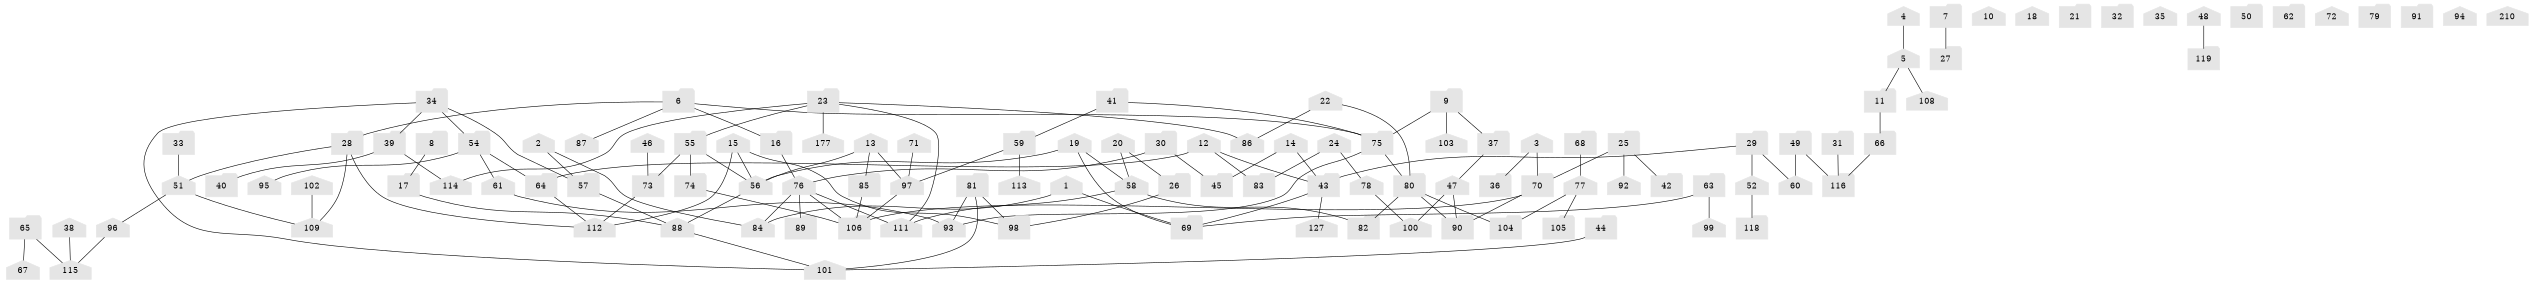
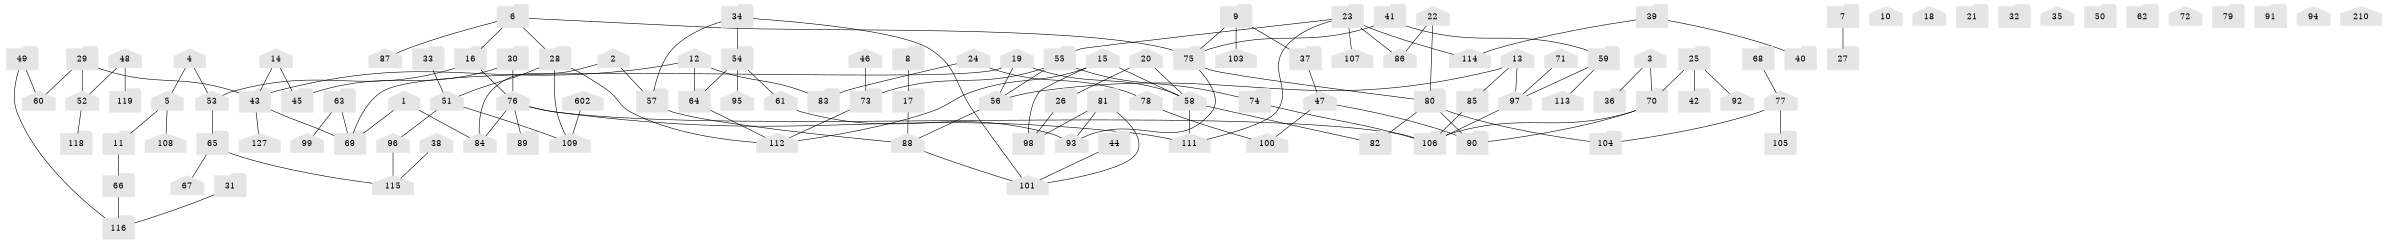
none -> (103, 81)
none -> (212, 102)
(415, 119) -> none
(823, 144) -> (1352, 59)
(745, 167) -> (1142, 78)
(312, 186) -> (583, 102)
